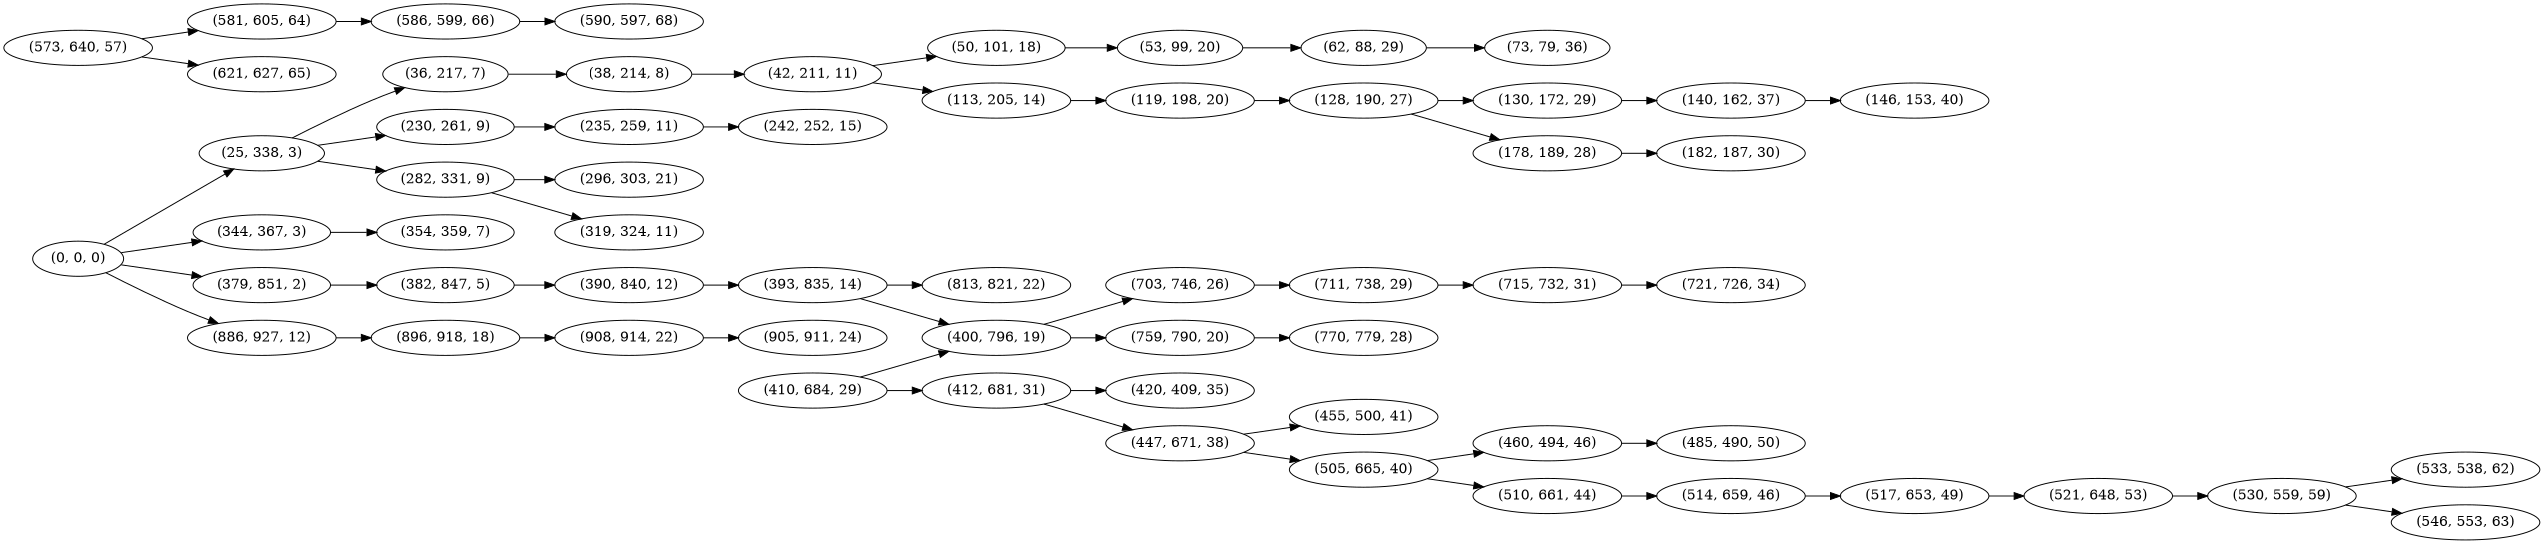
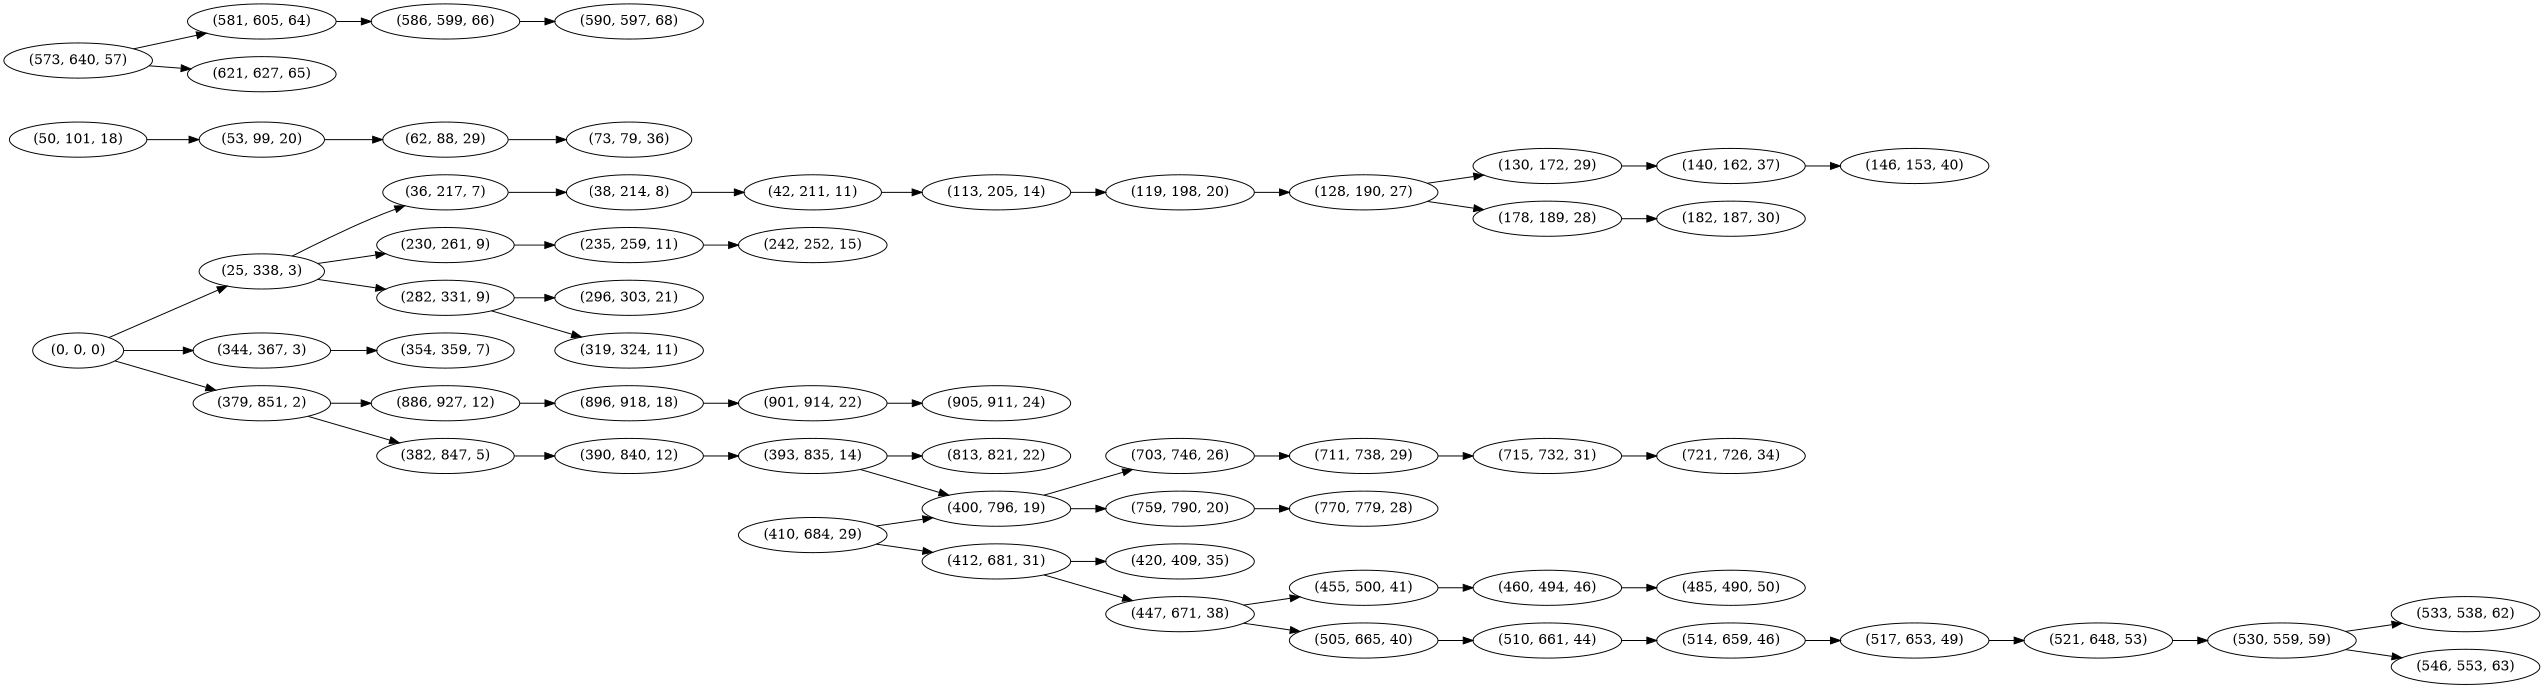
(900, 62) -> none
(157, 298) -> (346, 403)
(629, 338) -> (813, 403)
(1451, 457) -> (1451, 588)
